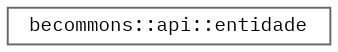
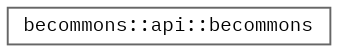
(169, 26) -> (169, 26)
